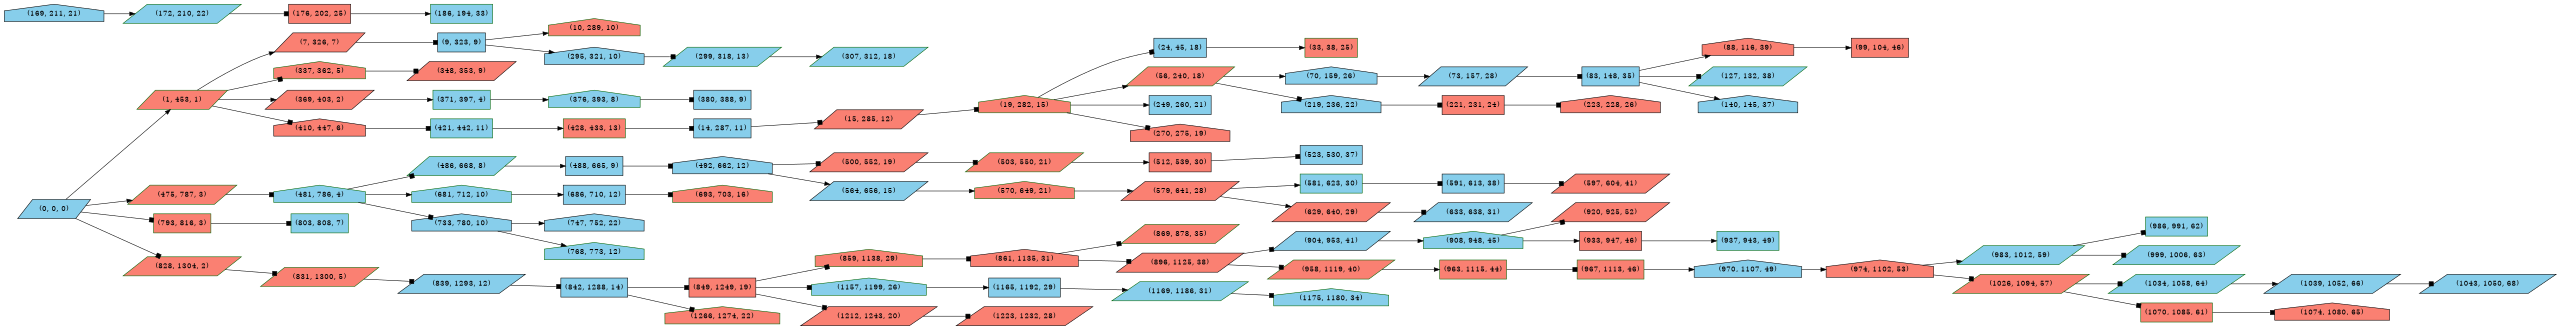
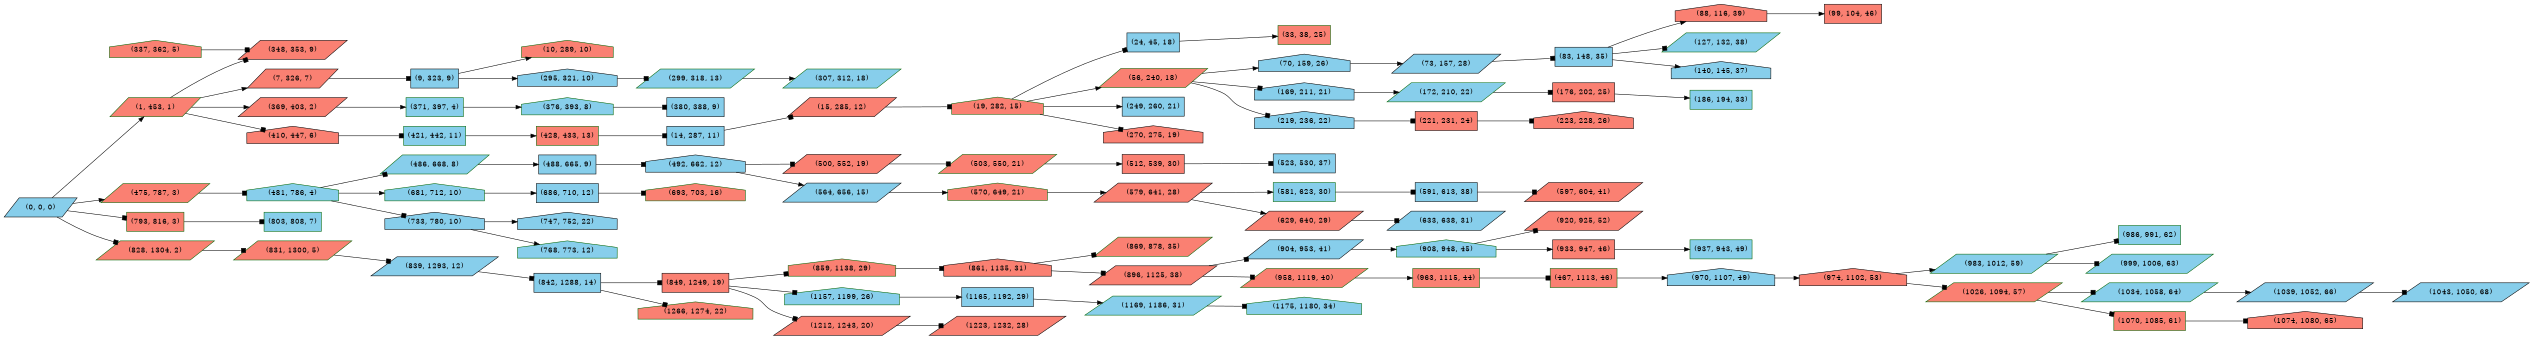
(252, 85) -> (205, 77)
none -> (1224, 85)
(1611, 270) -> (1584, 278)
